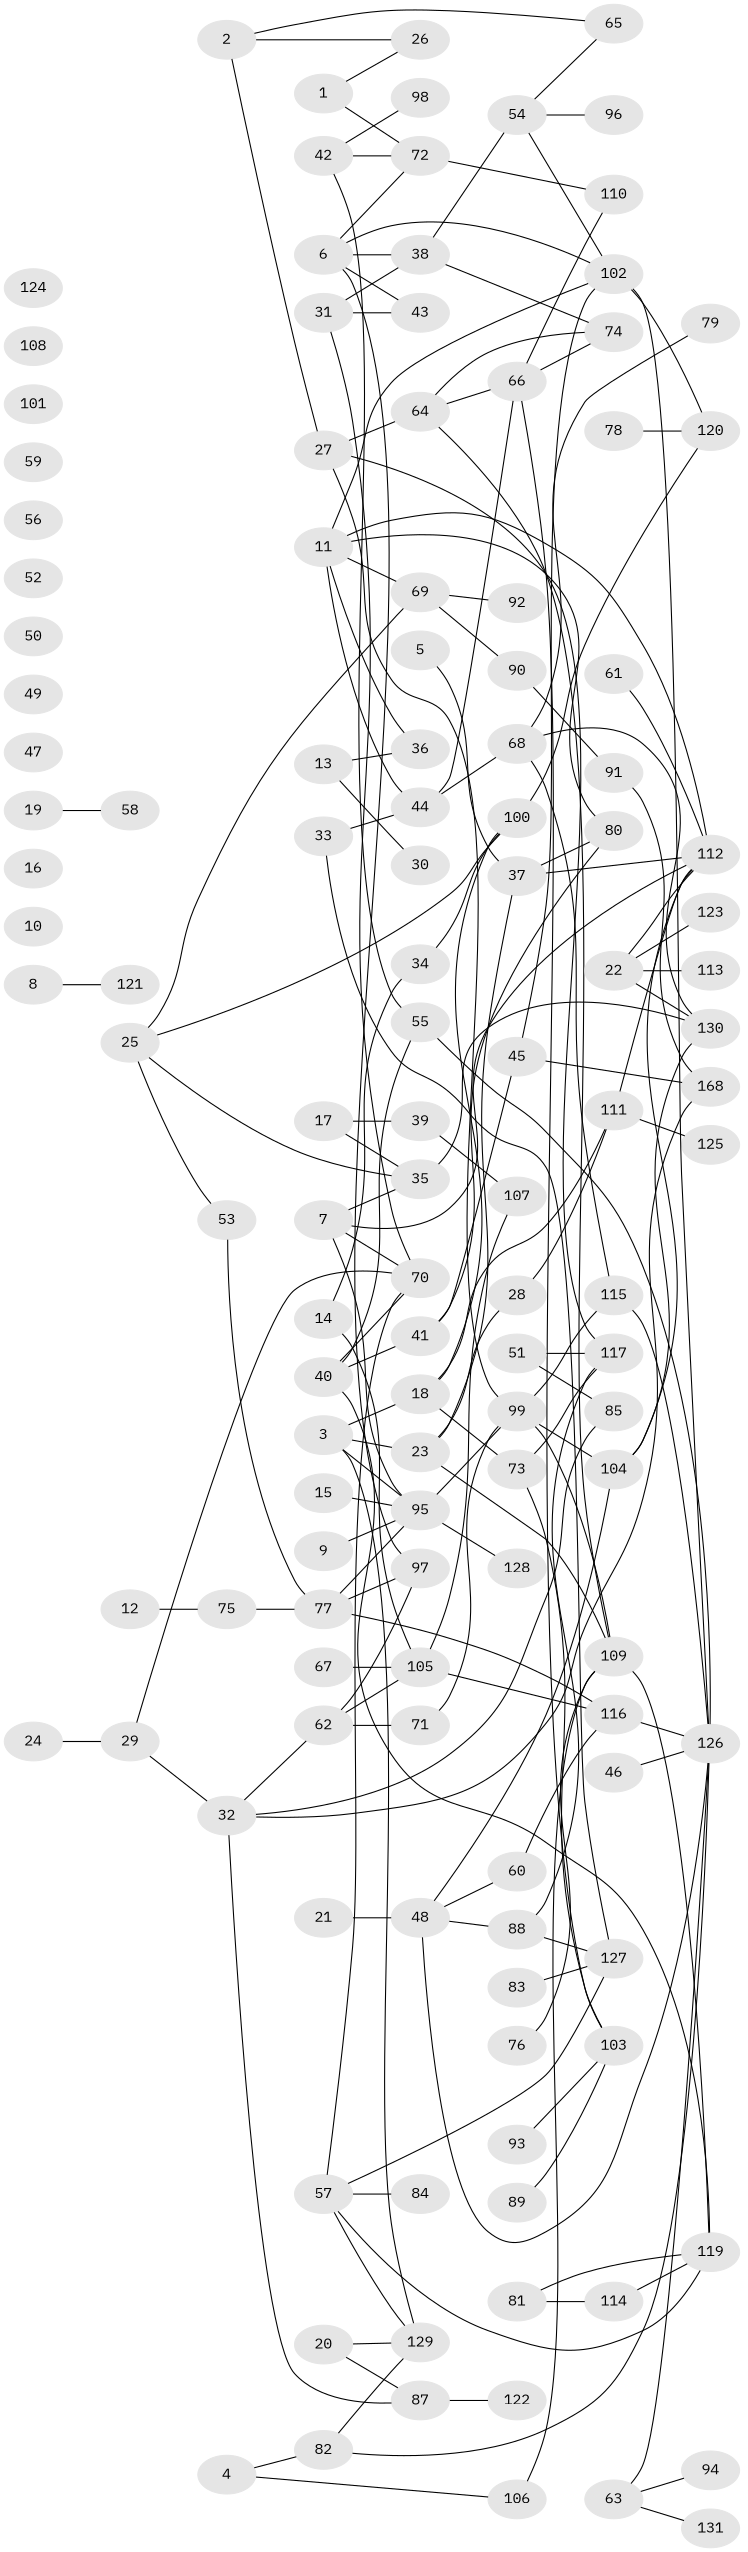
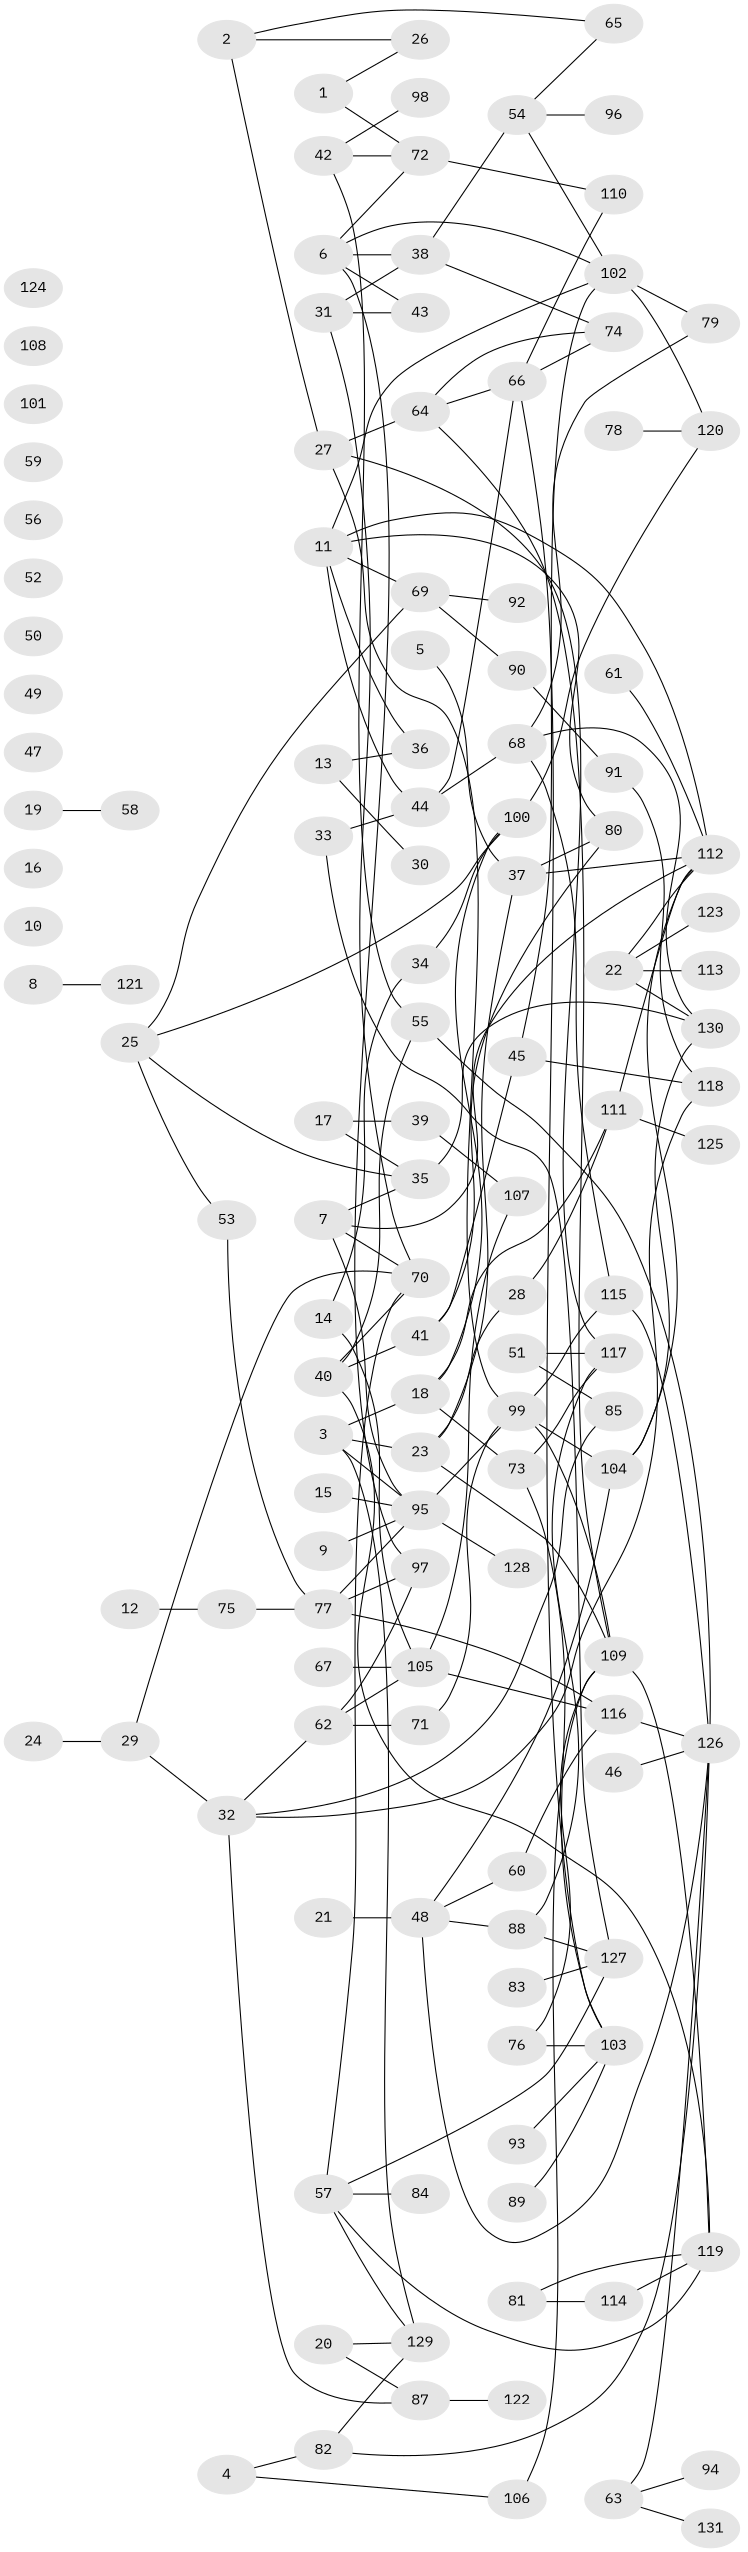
(711, 1087) -> (711, 1087)
(681, 1148) -> (662, 299)
none -> (575, 2046)
